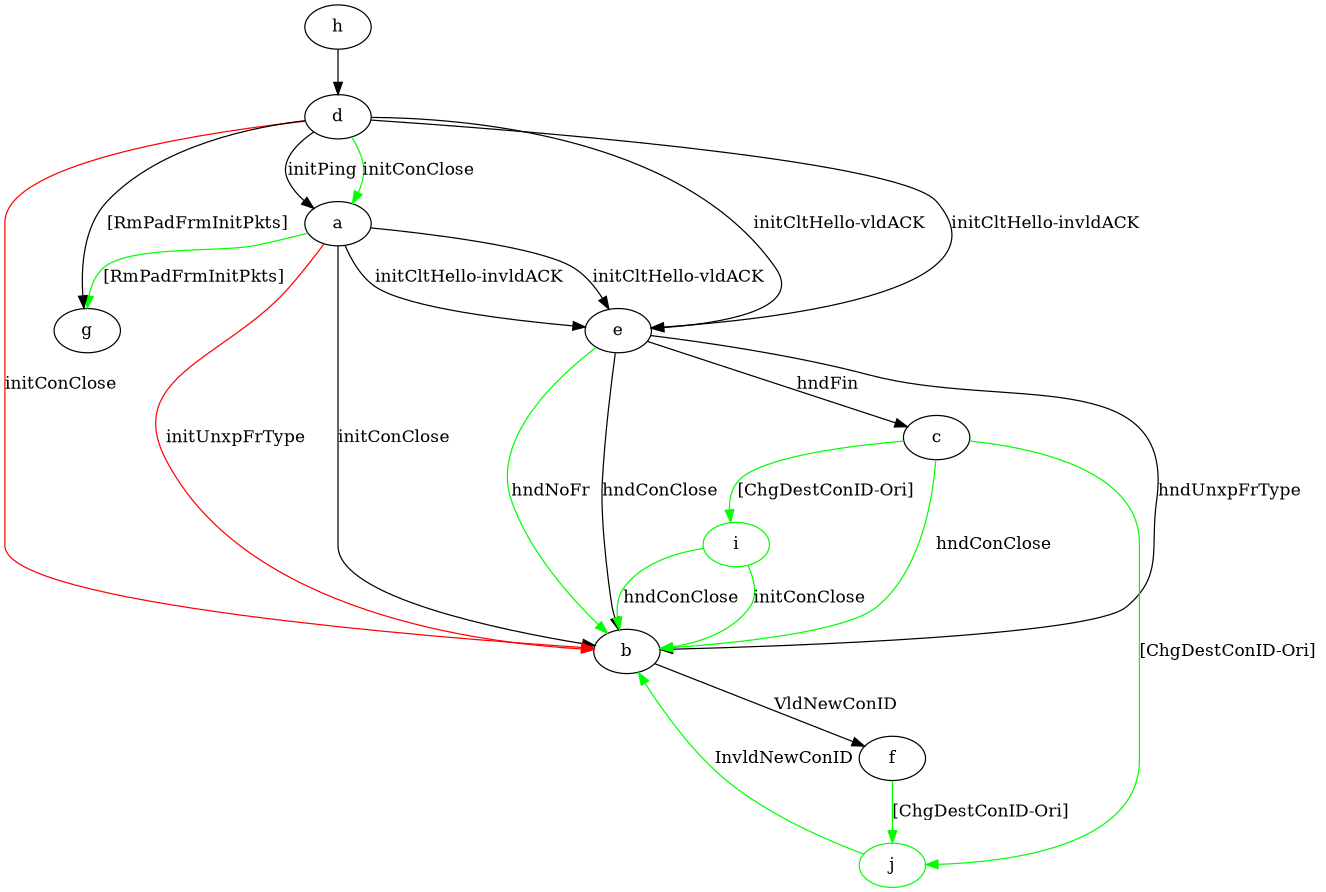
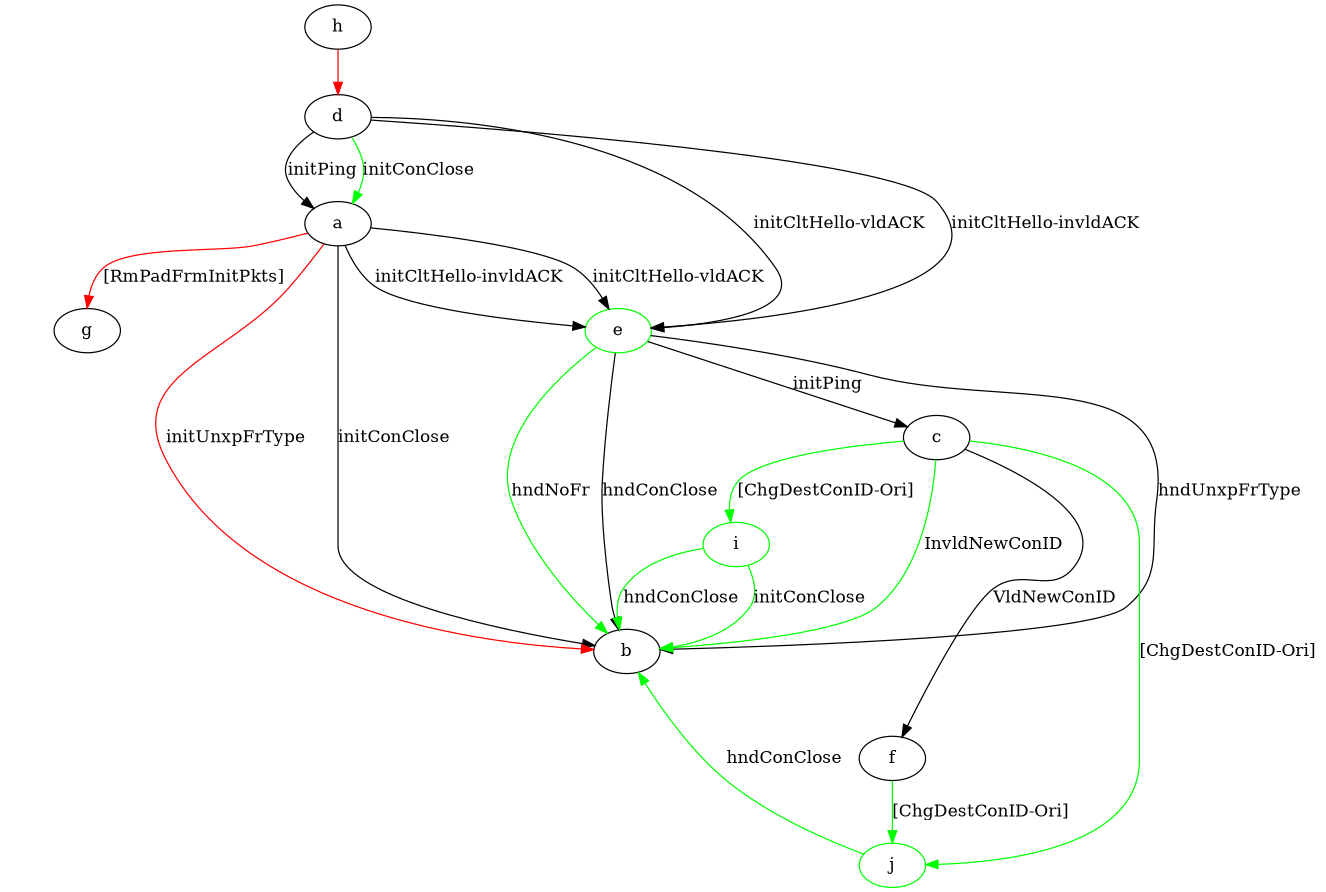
(338, 66) -> (338, 66)
(154, 166) -> none
(189, 250) -> (189, 250)
(618, 331) -> (618, 331)
(830, 384) -> (830, 384)
(5, 516) -> none
(997, 545) -> (997, 545)
(754, 703) -> (1045, 581)
(787, 758) -> (787, 758)
